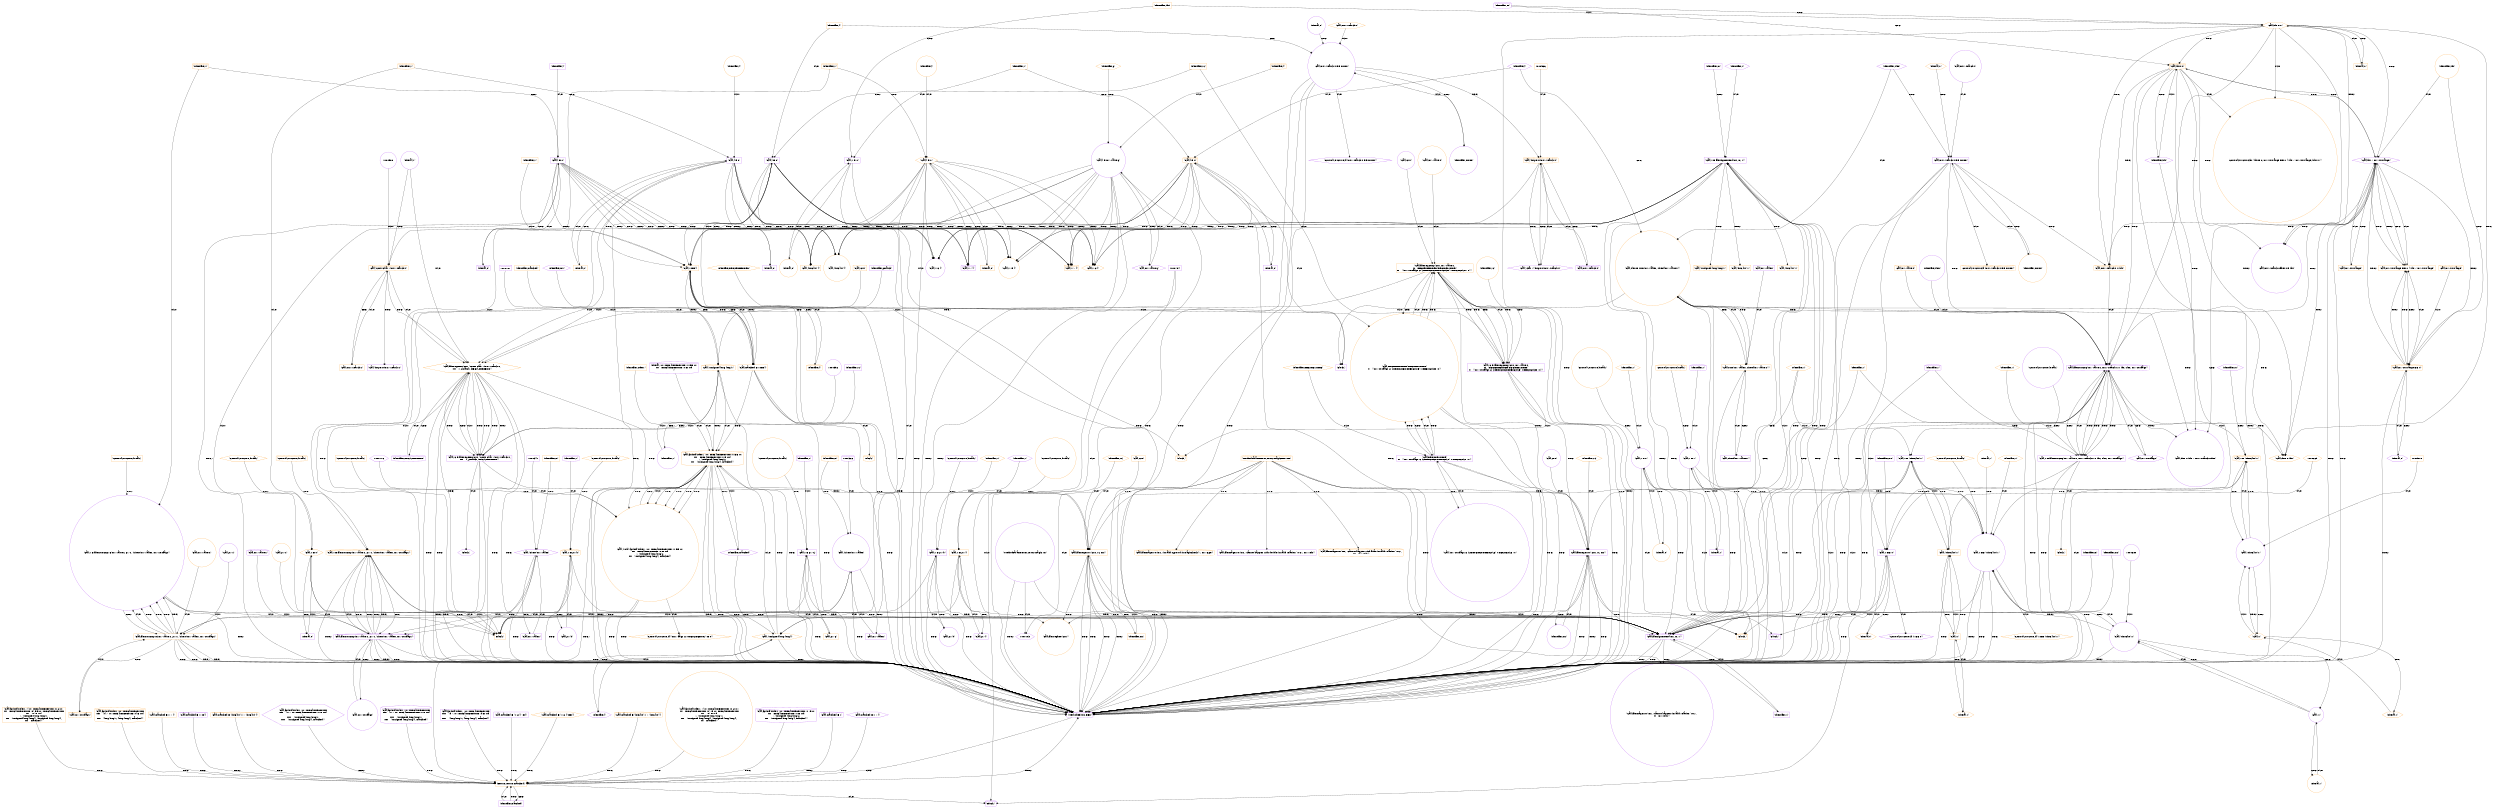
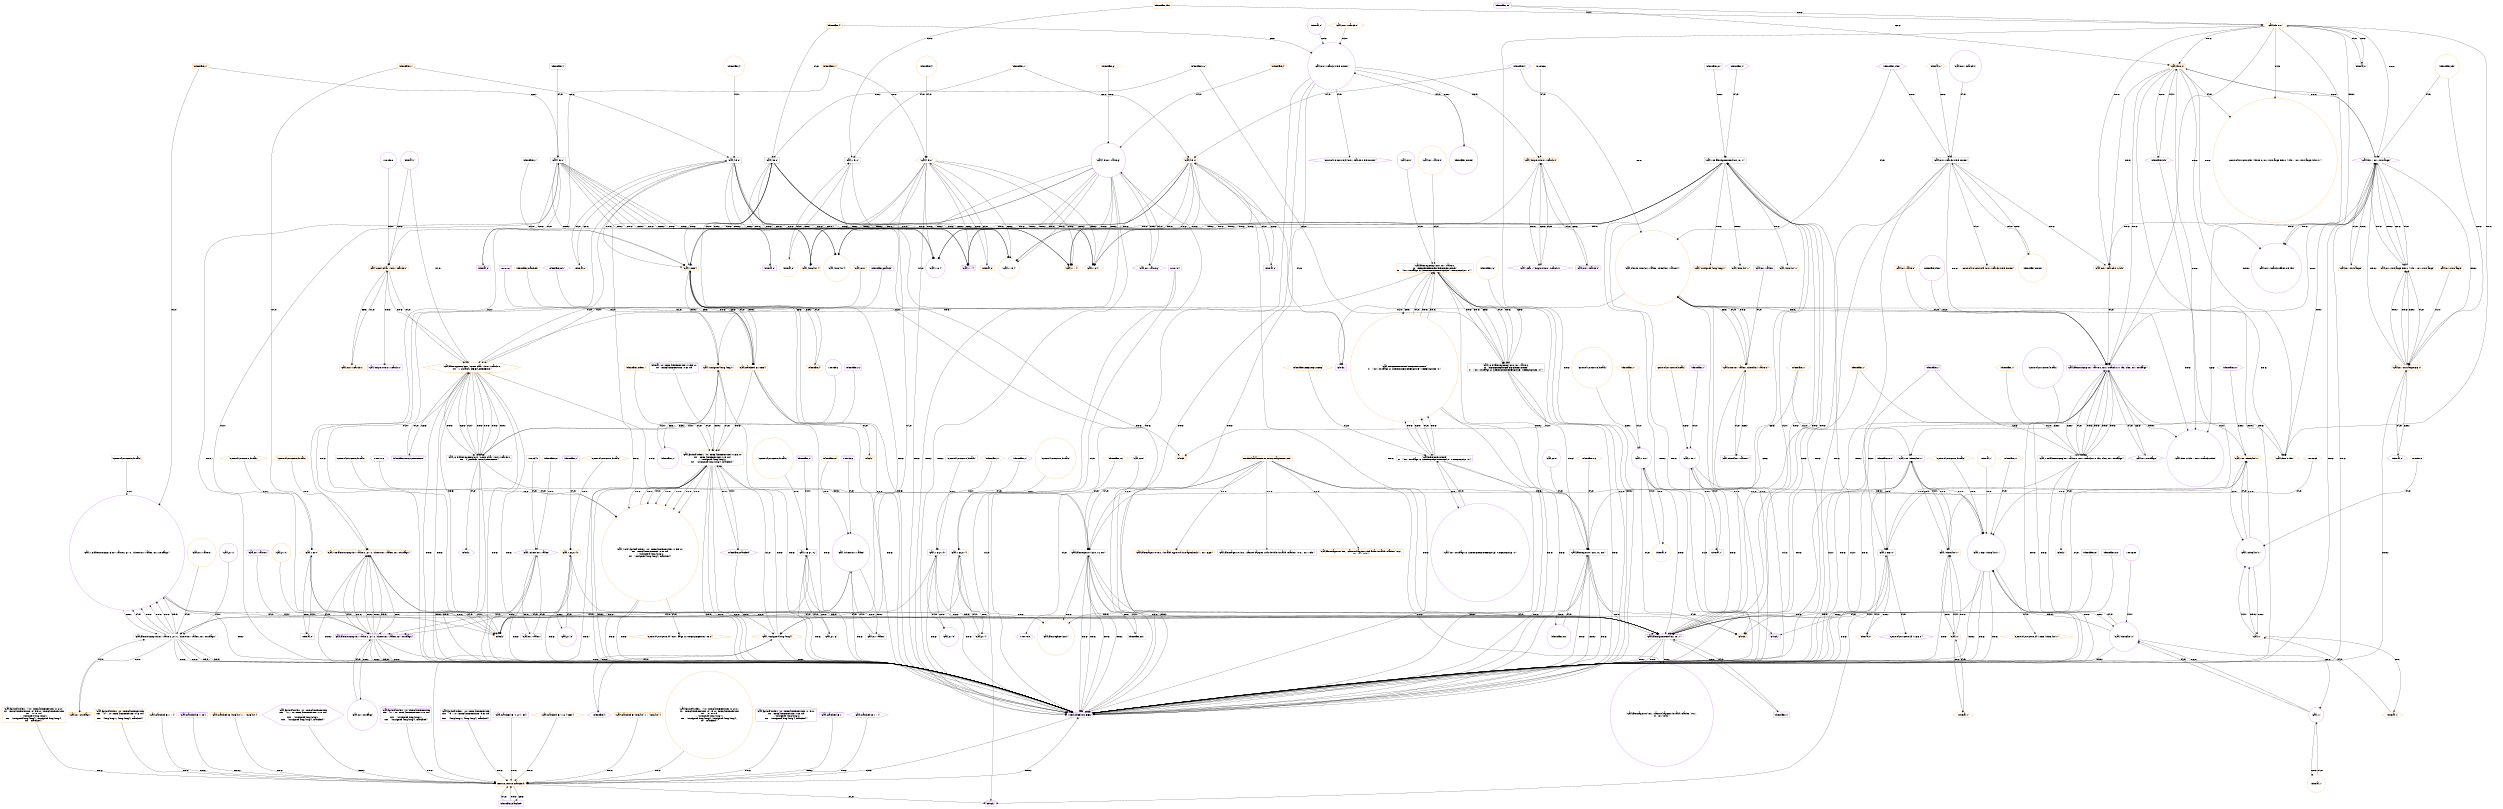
(734, 268) -> none
(1025, 553) -> none
